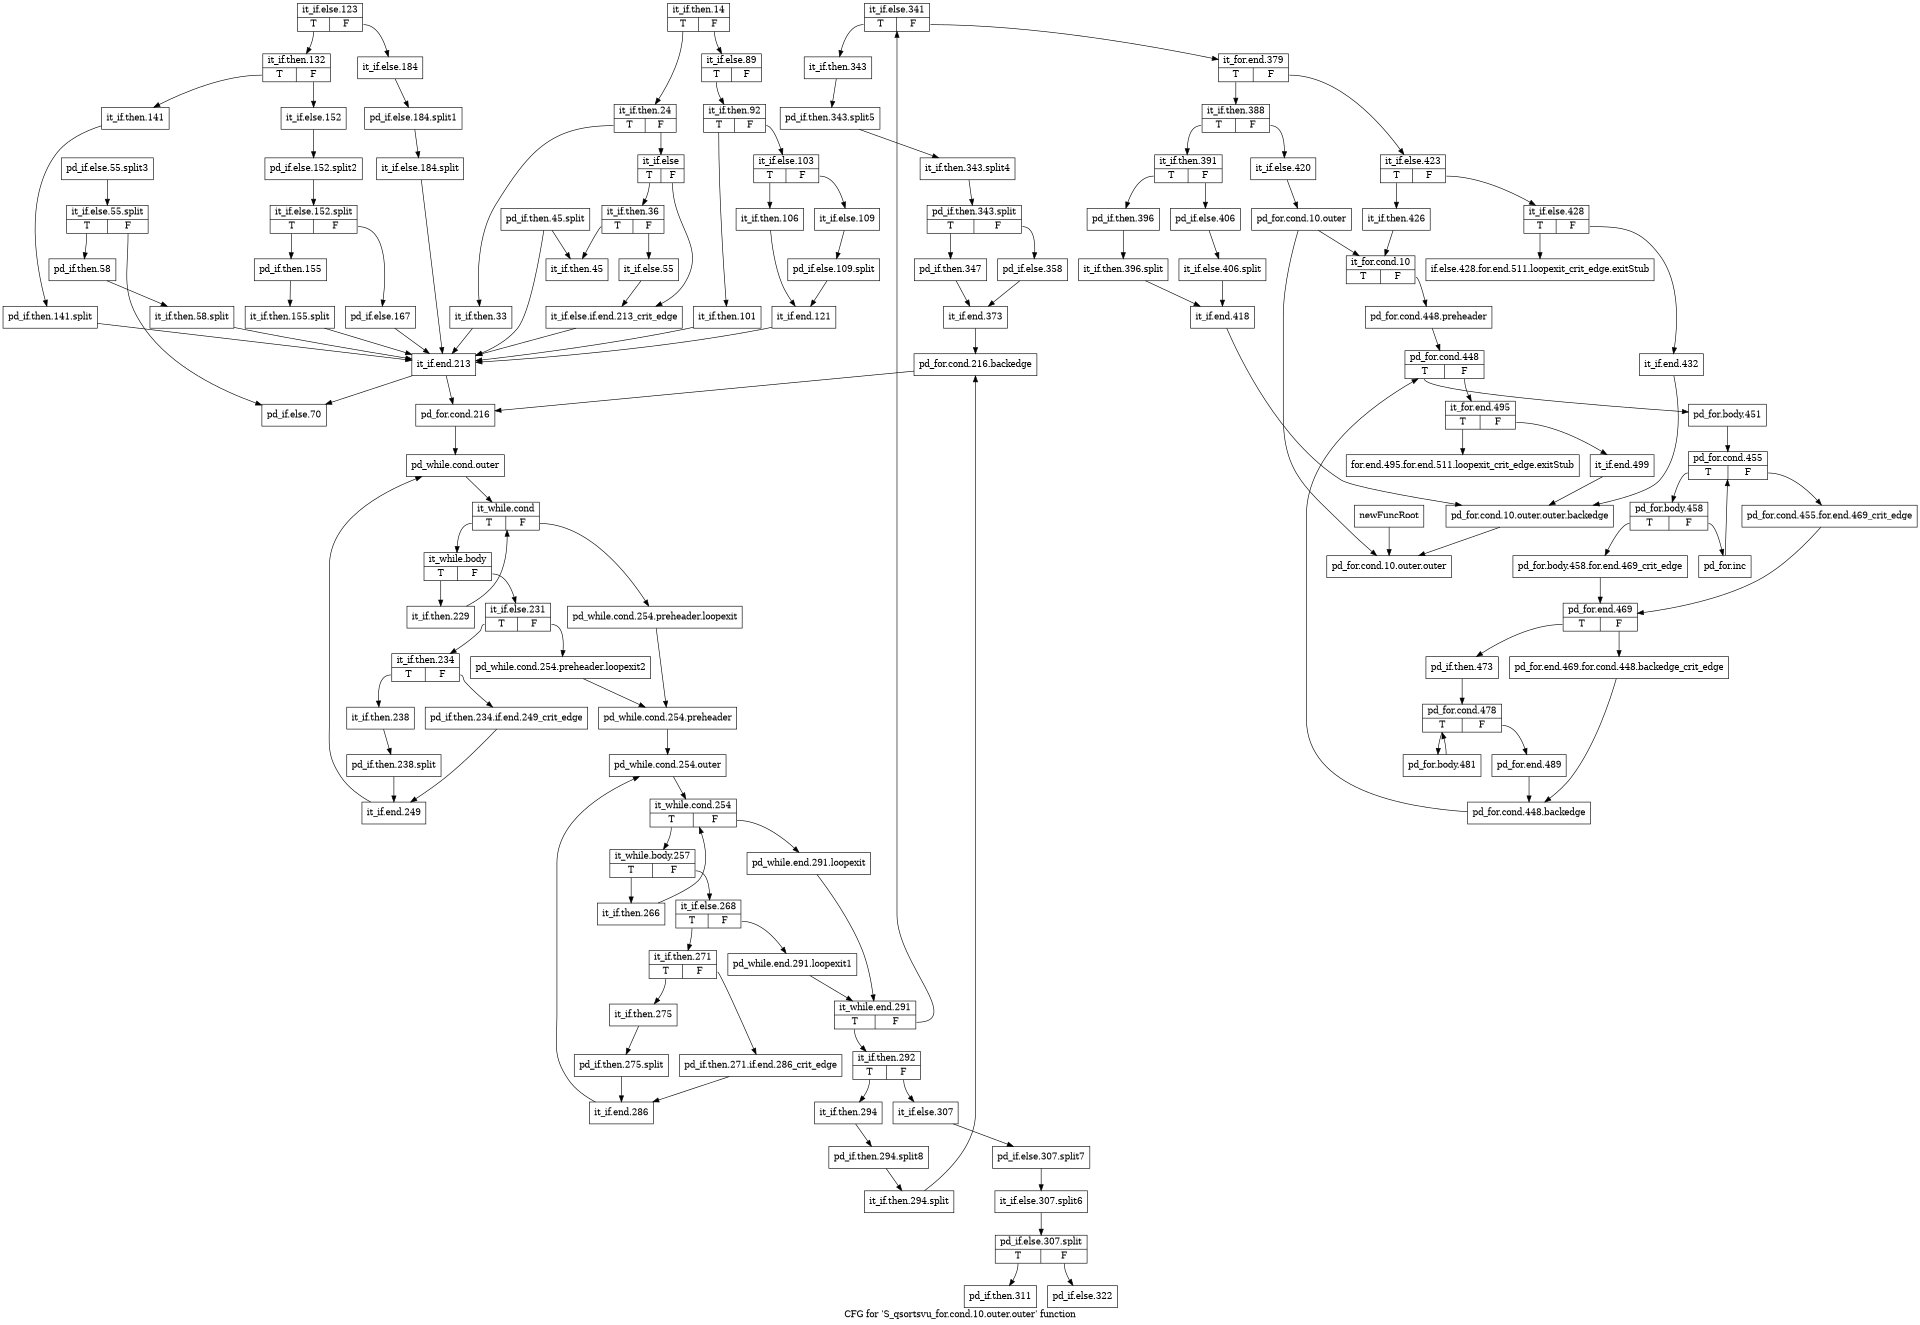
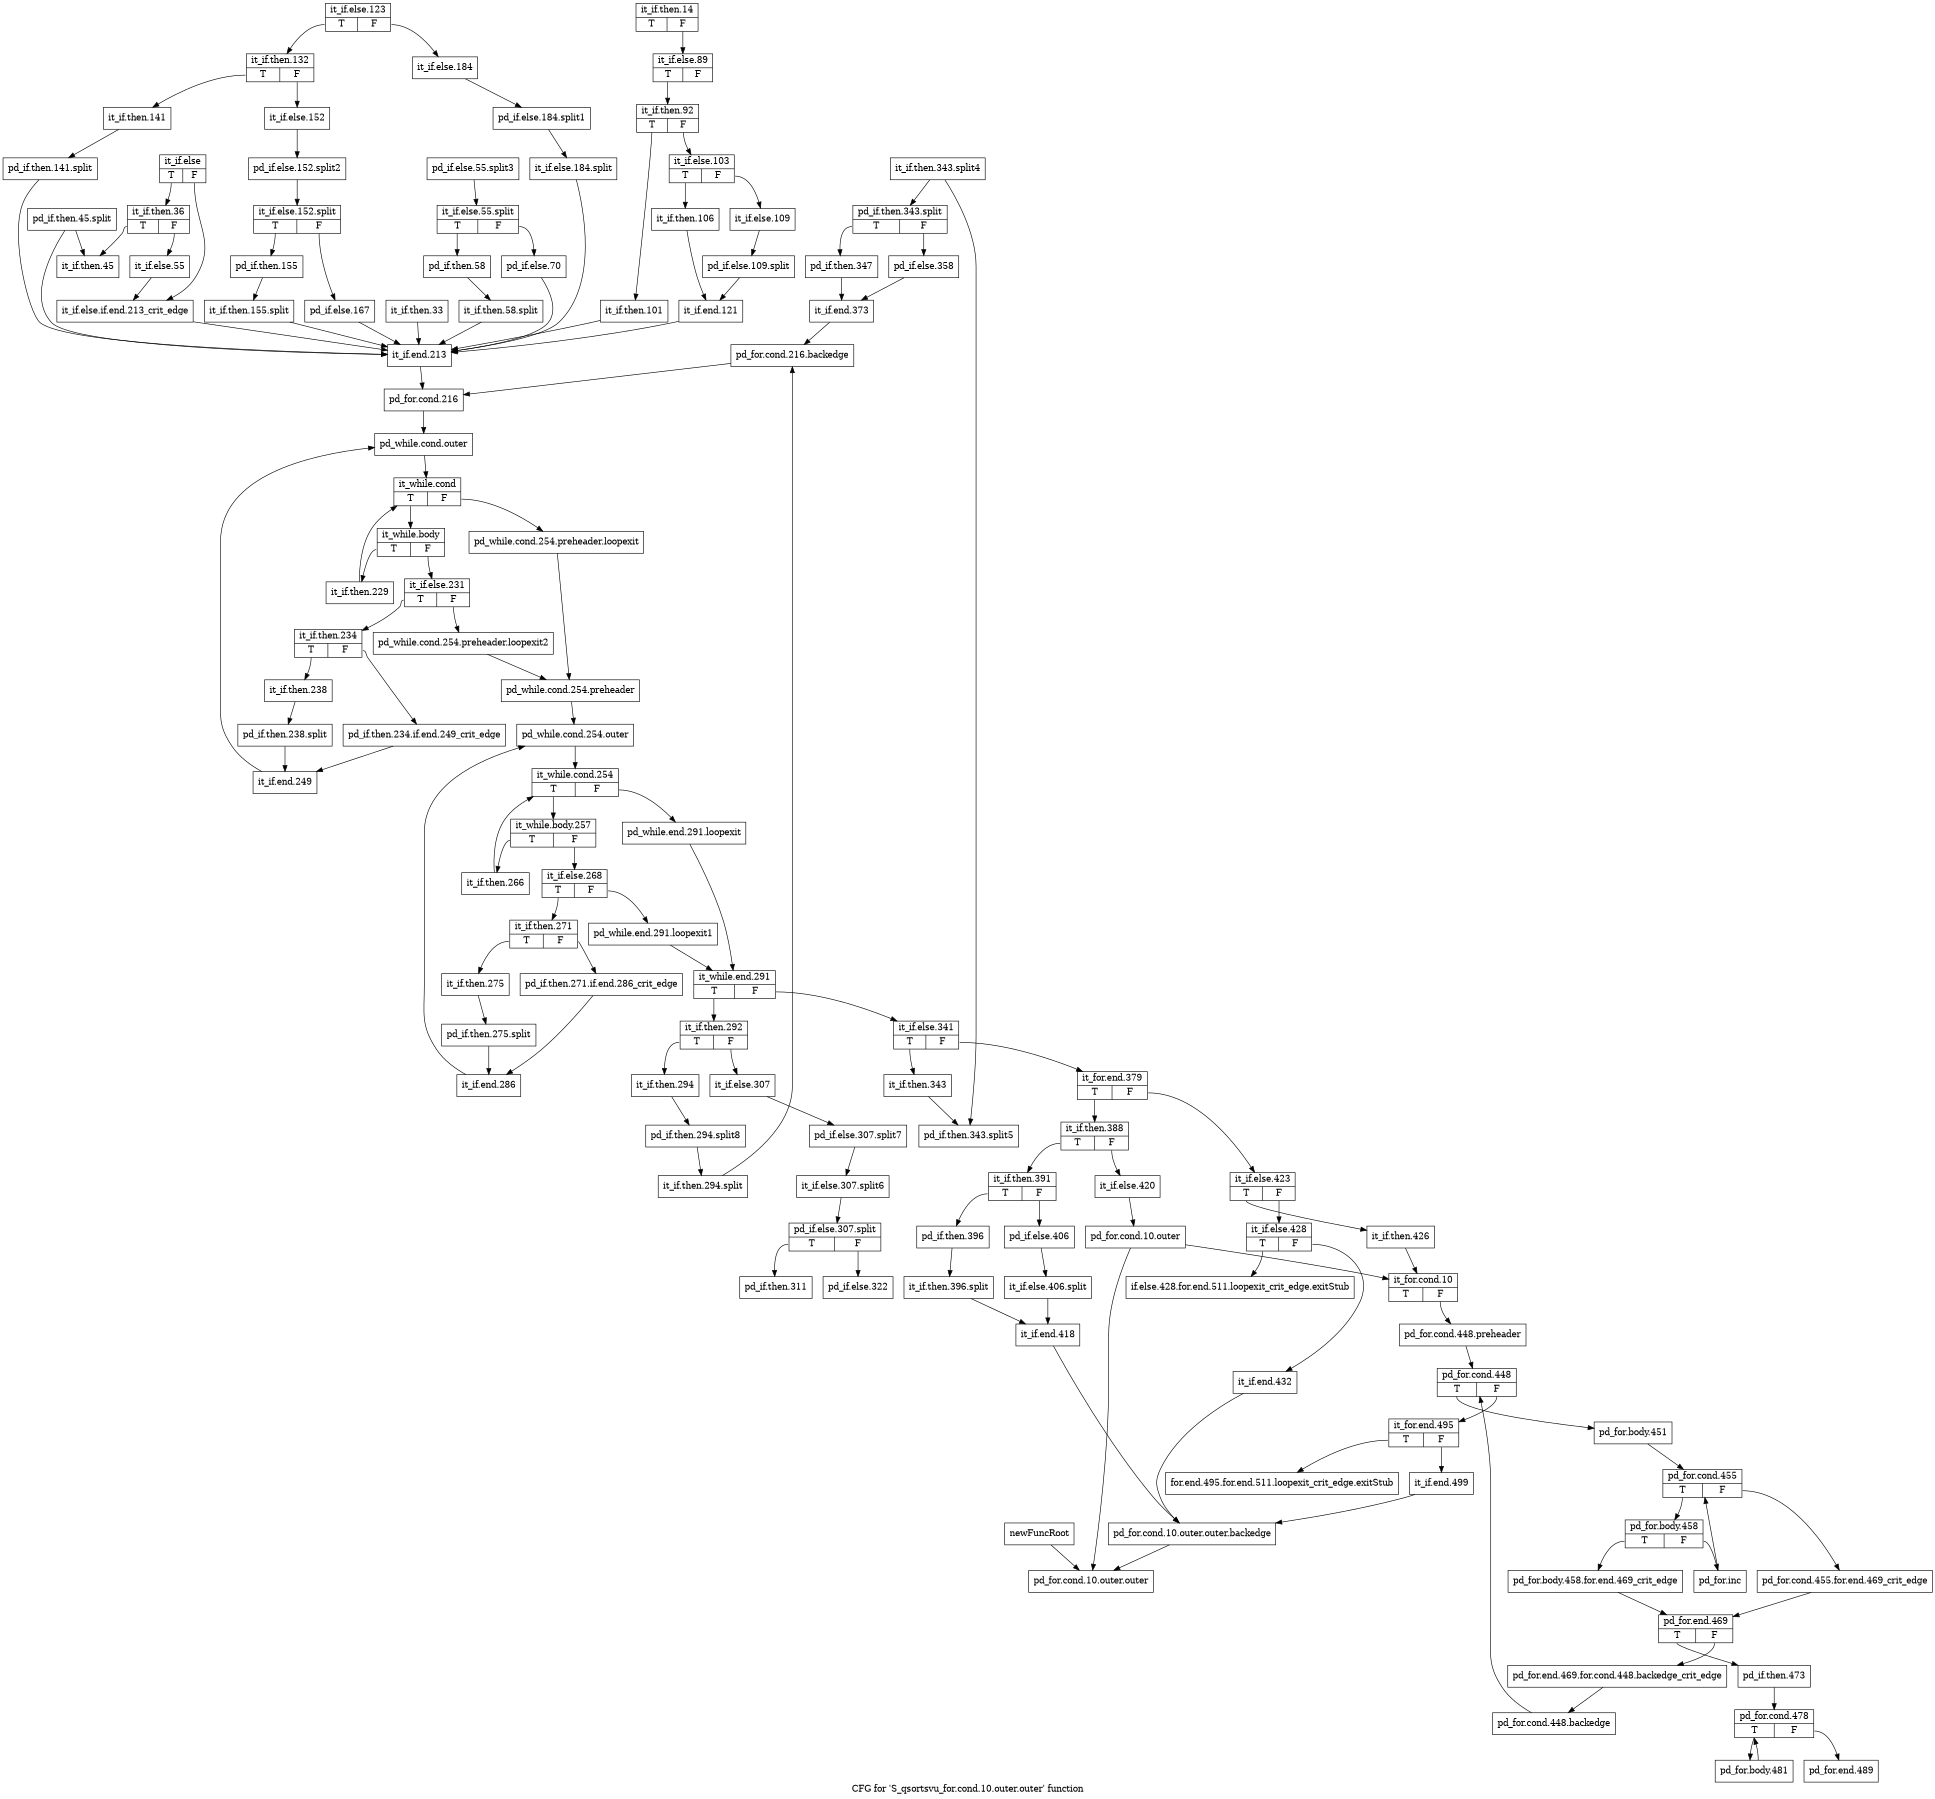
(645, 118) -> none
(892, 141) -> (976, 646)
(372, 389) -> (544, 326)
(1529, 786) -> none
